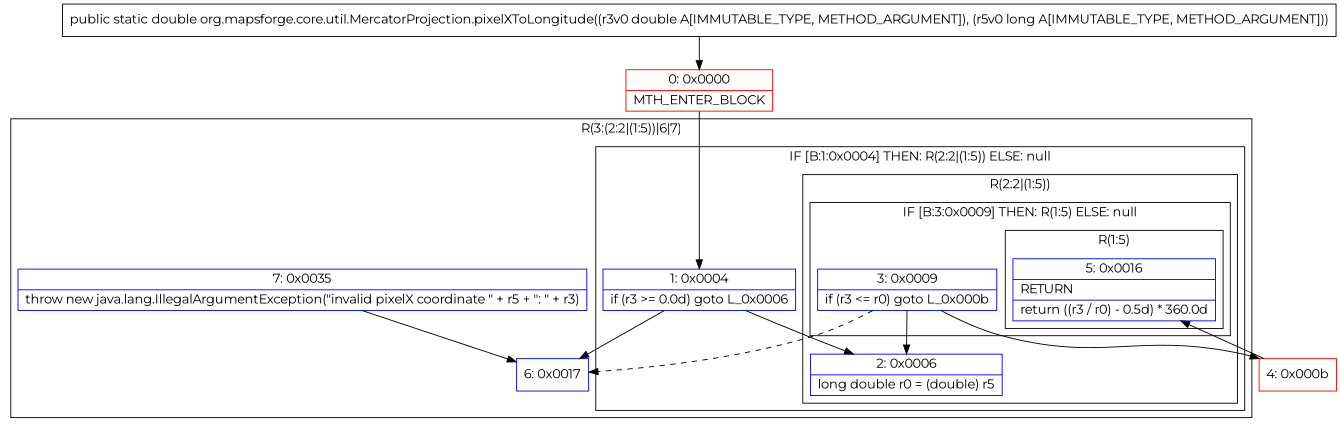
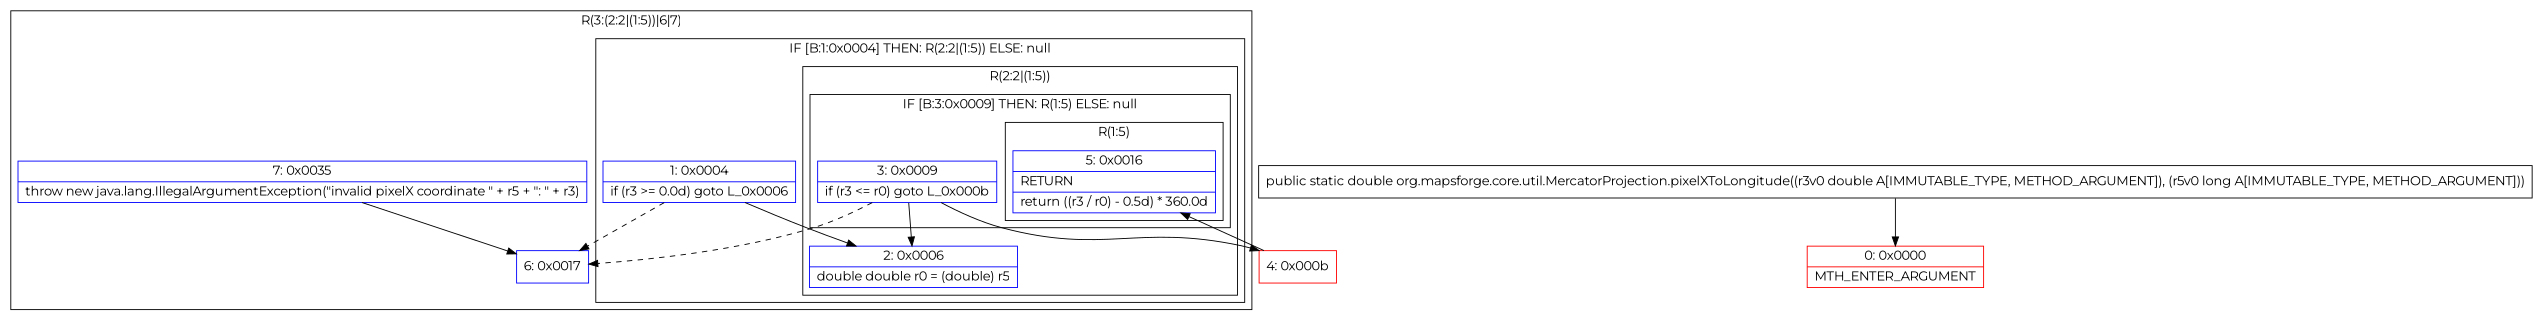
(699, 100) -> (1895, 277)
(699, 186) -> none
(626, 332) -> (626, 224)
(906, 385) -> (913, 277)
